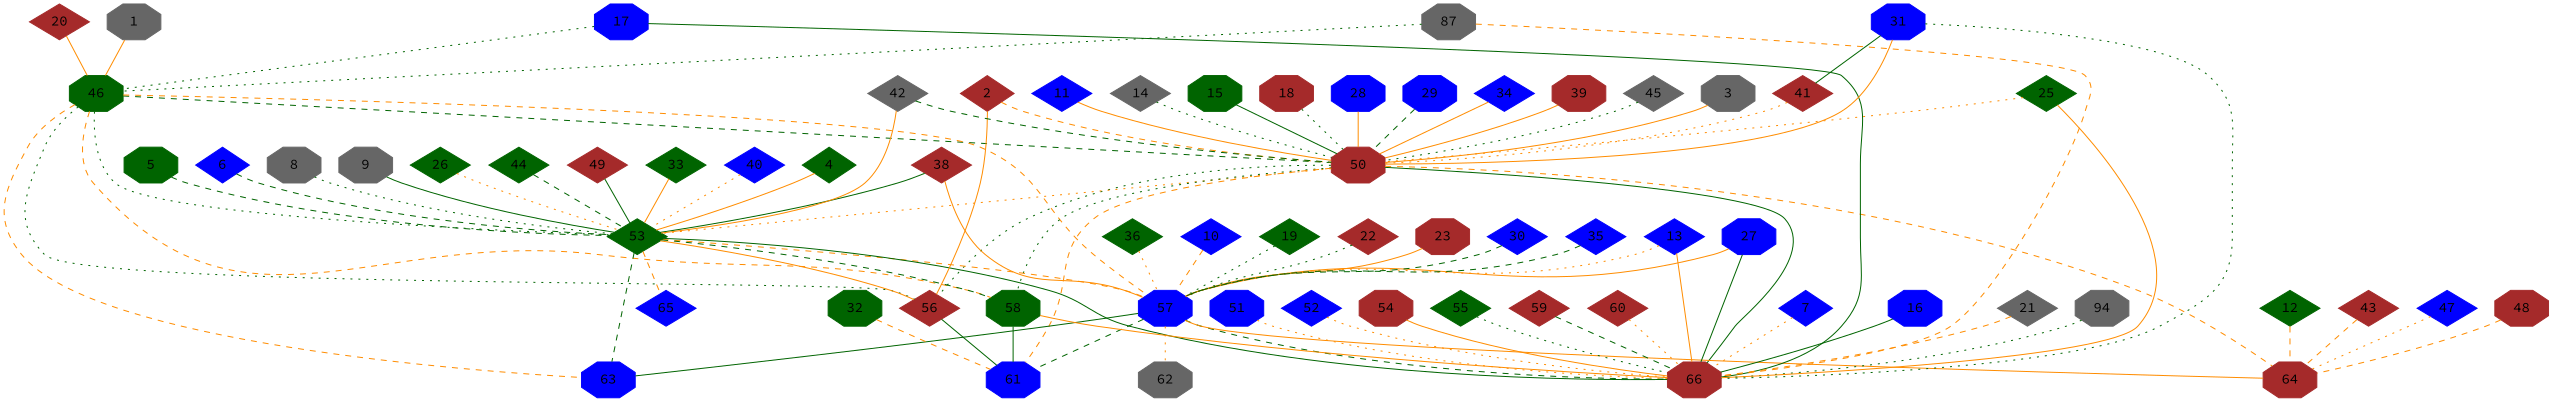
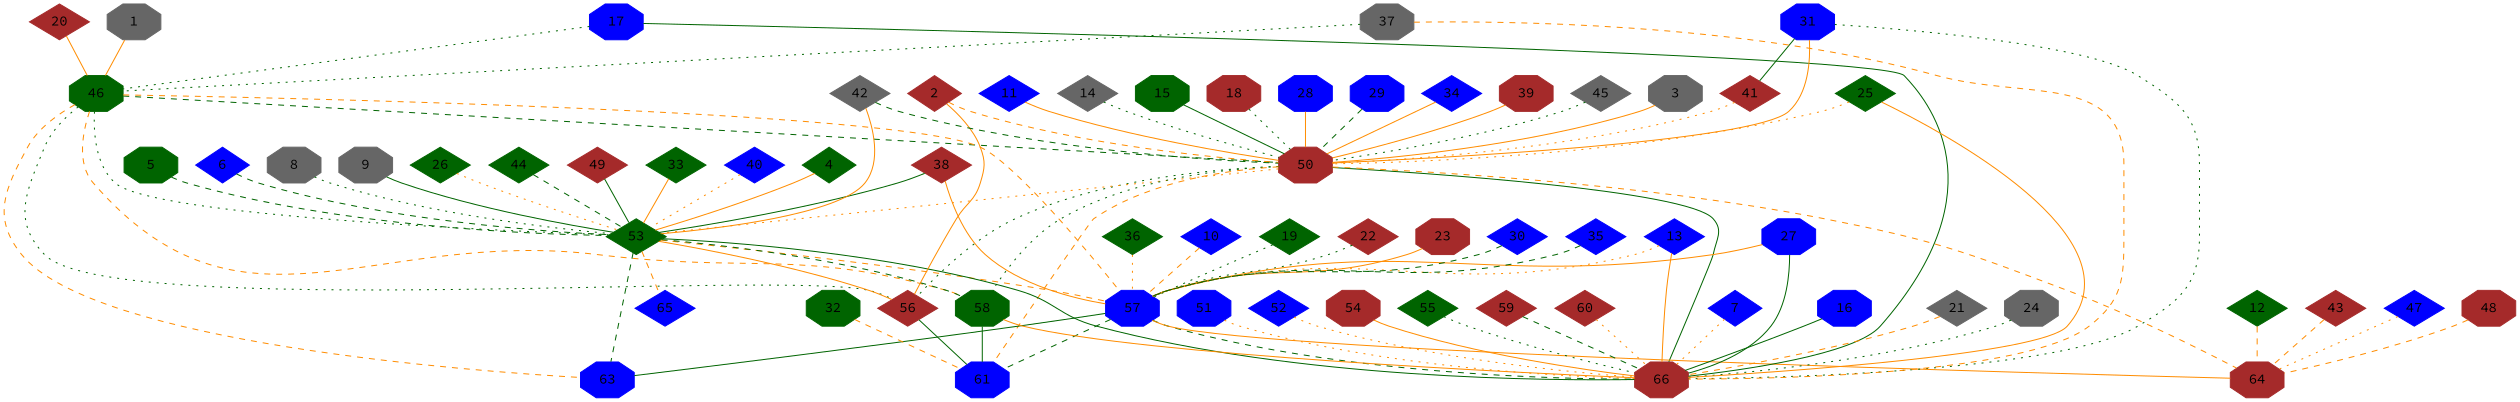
(1449, 22) -> (1387, 22)
(2102, 308) -> (2031, 308)
(1165, 380) -> none
